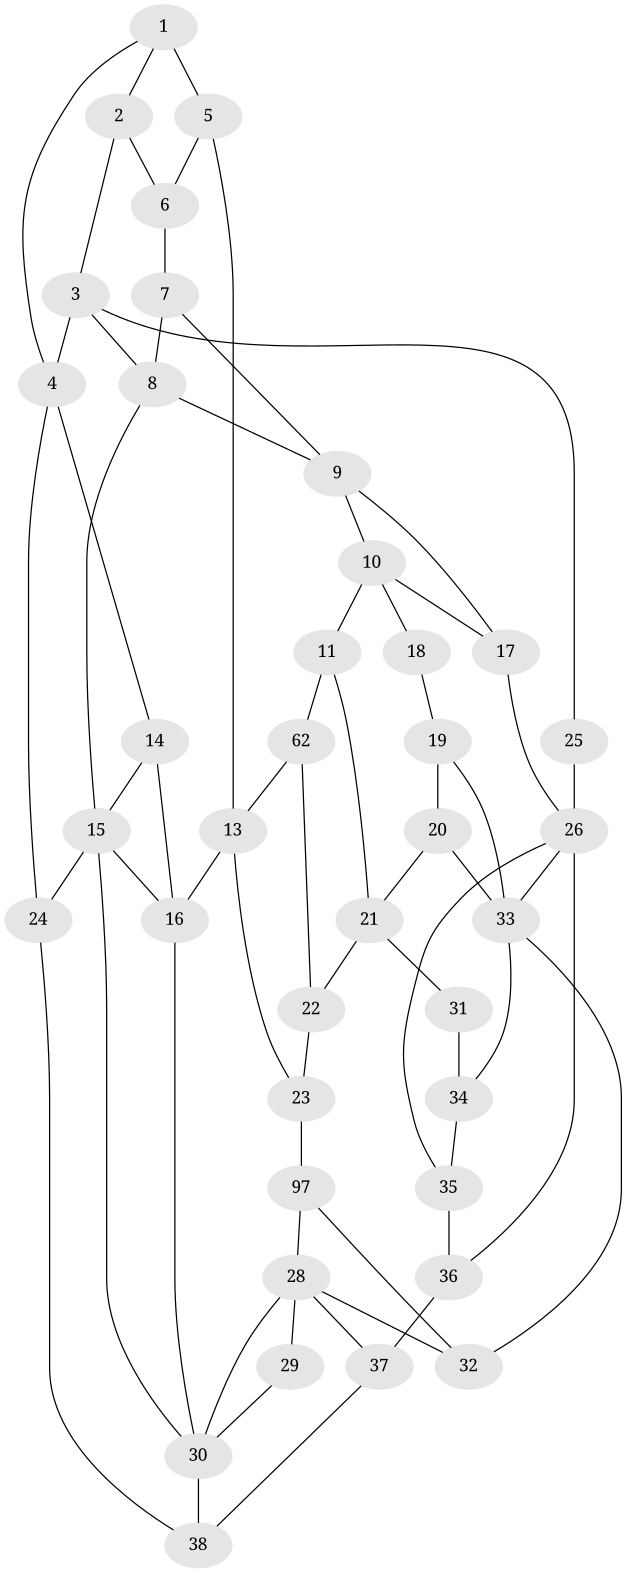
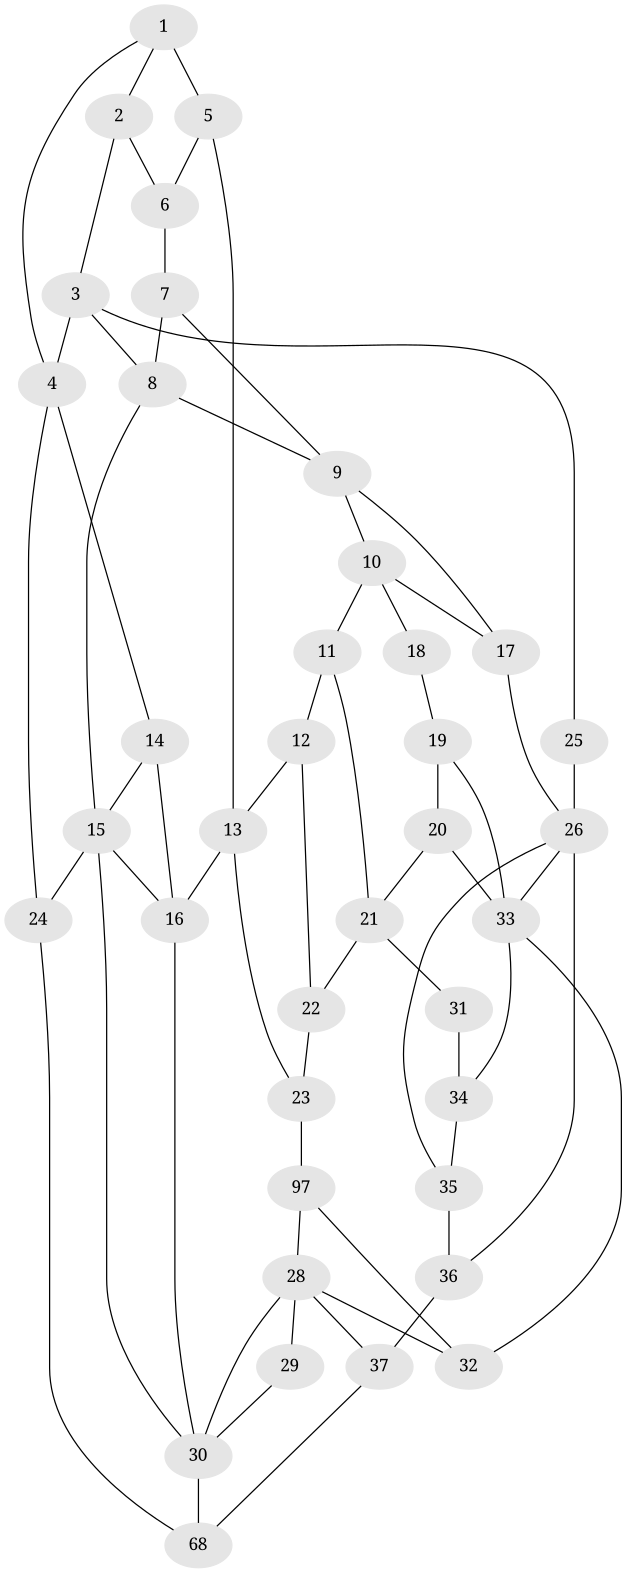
(301, 742) -> (301, 742)
(198, 1545) -> (198, 1545)
